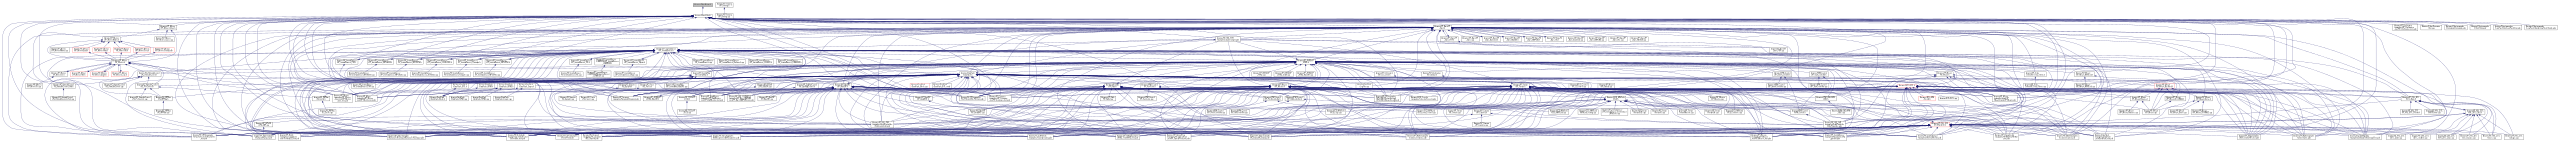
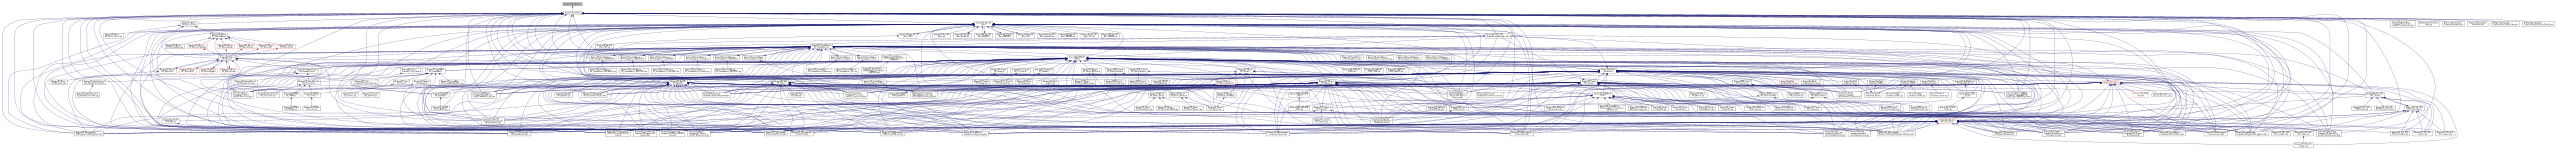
(1607, 47) -> none
(1588, 63) -> (1041, 62)
(2497, 126) -> (2304, 140)
